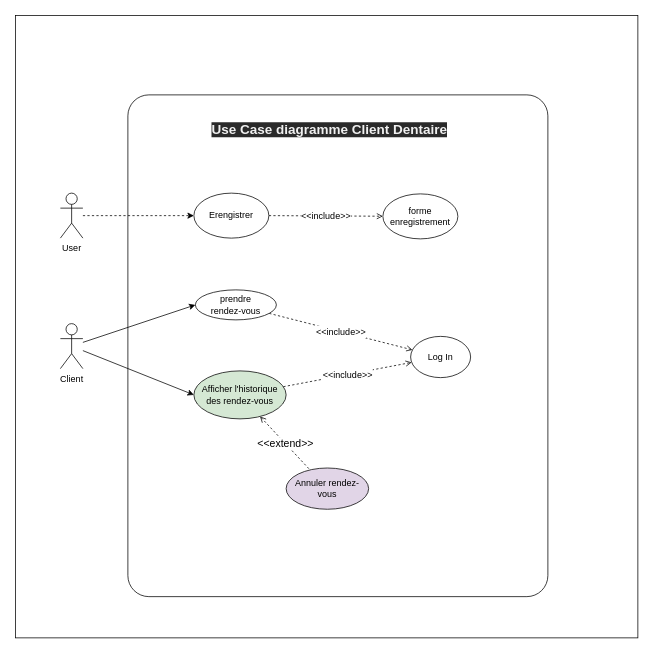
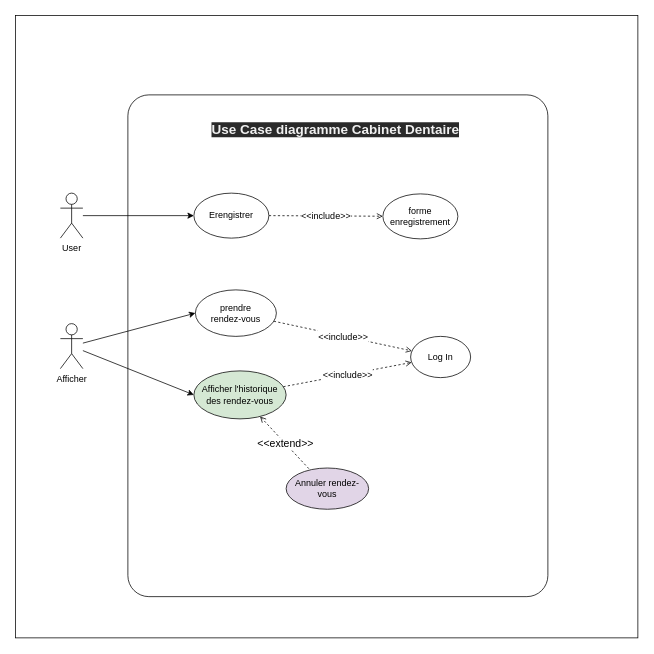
(288, 128) -> (292, 128)
(135, 216) -> (135, 216)
(236, 305) -> (236, 313)
(72, 379) -> (72, 379)
